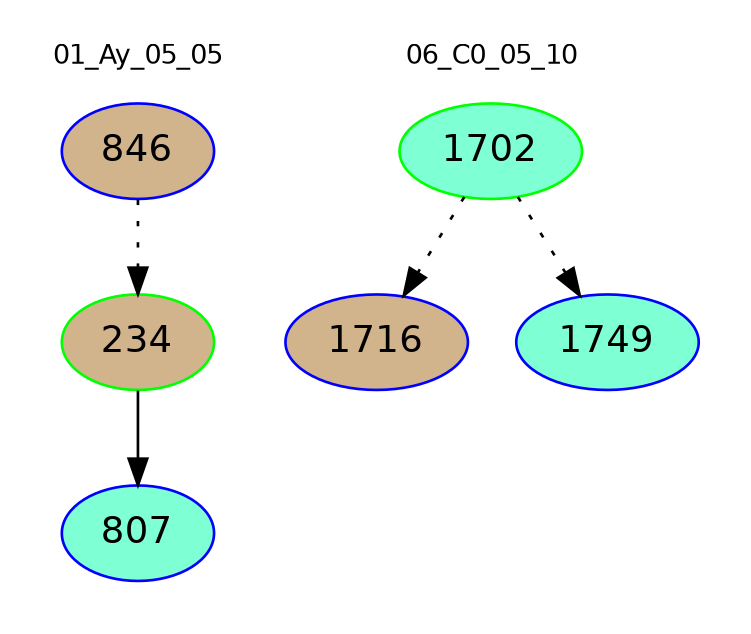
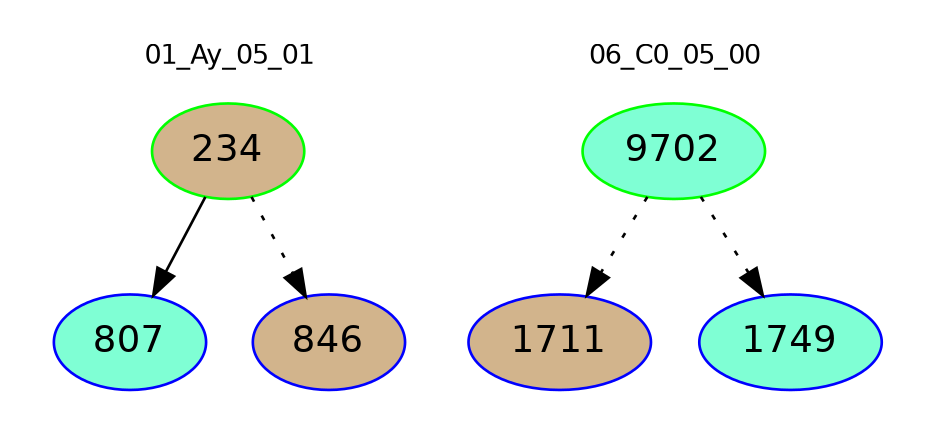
(138, 57) -> (229, 57)
(492, 57) -> (675, 57)
(491, 151) -> (674, 151)
(138, 234) -> (272, 235)
(377, 342) -> (560, 342)
